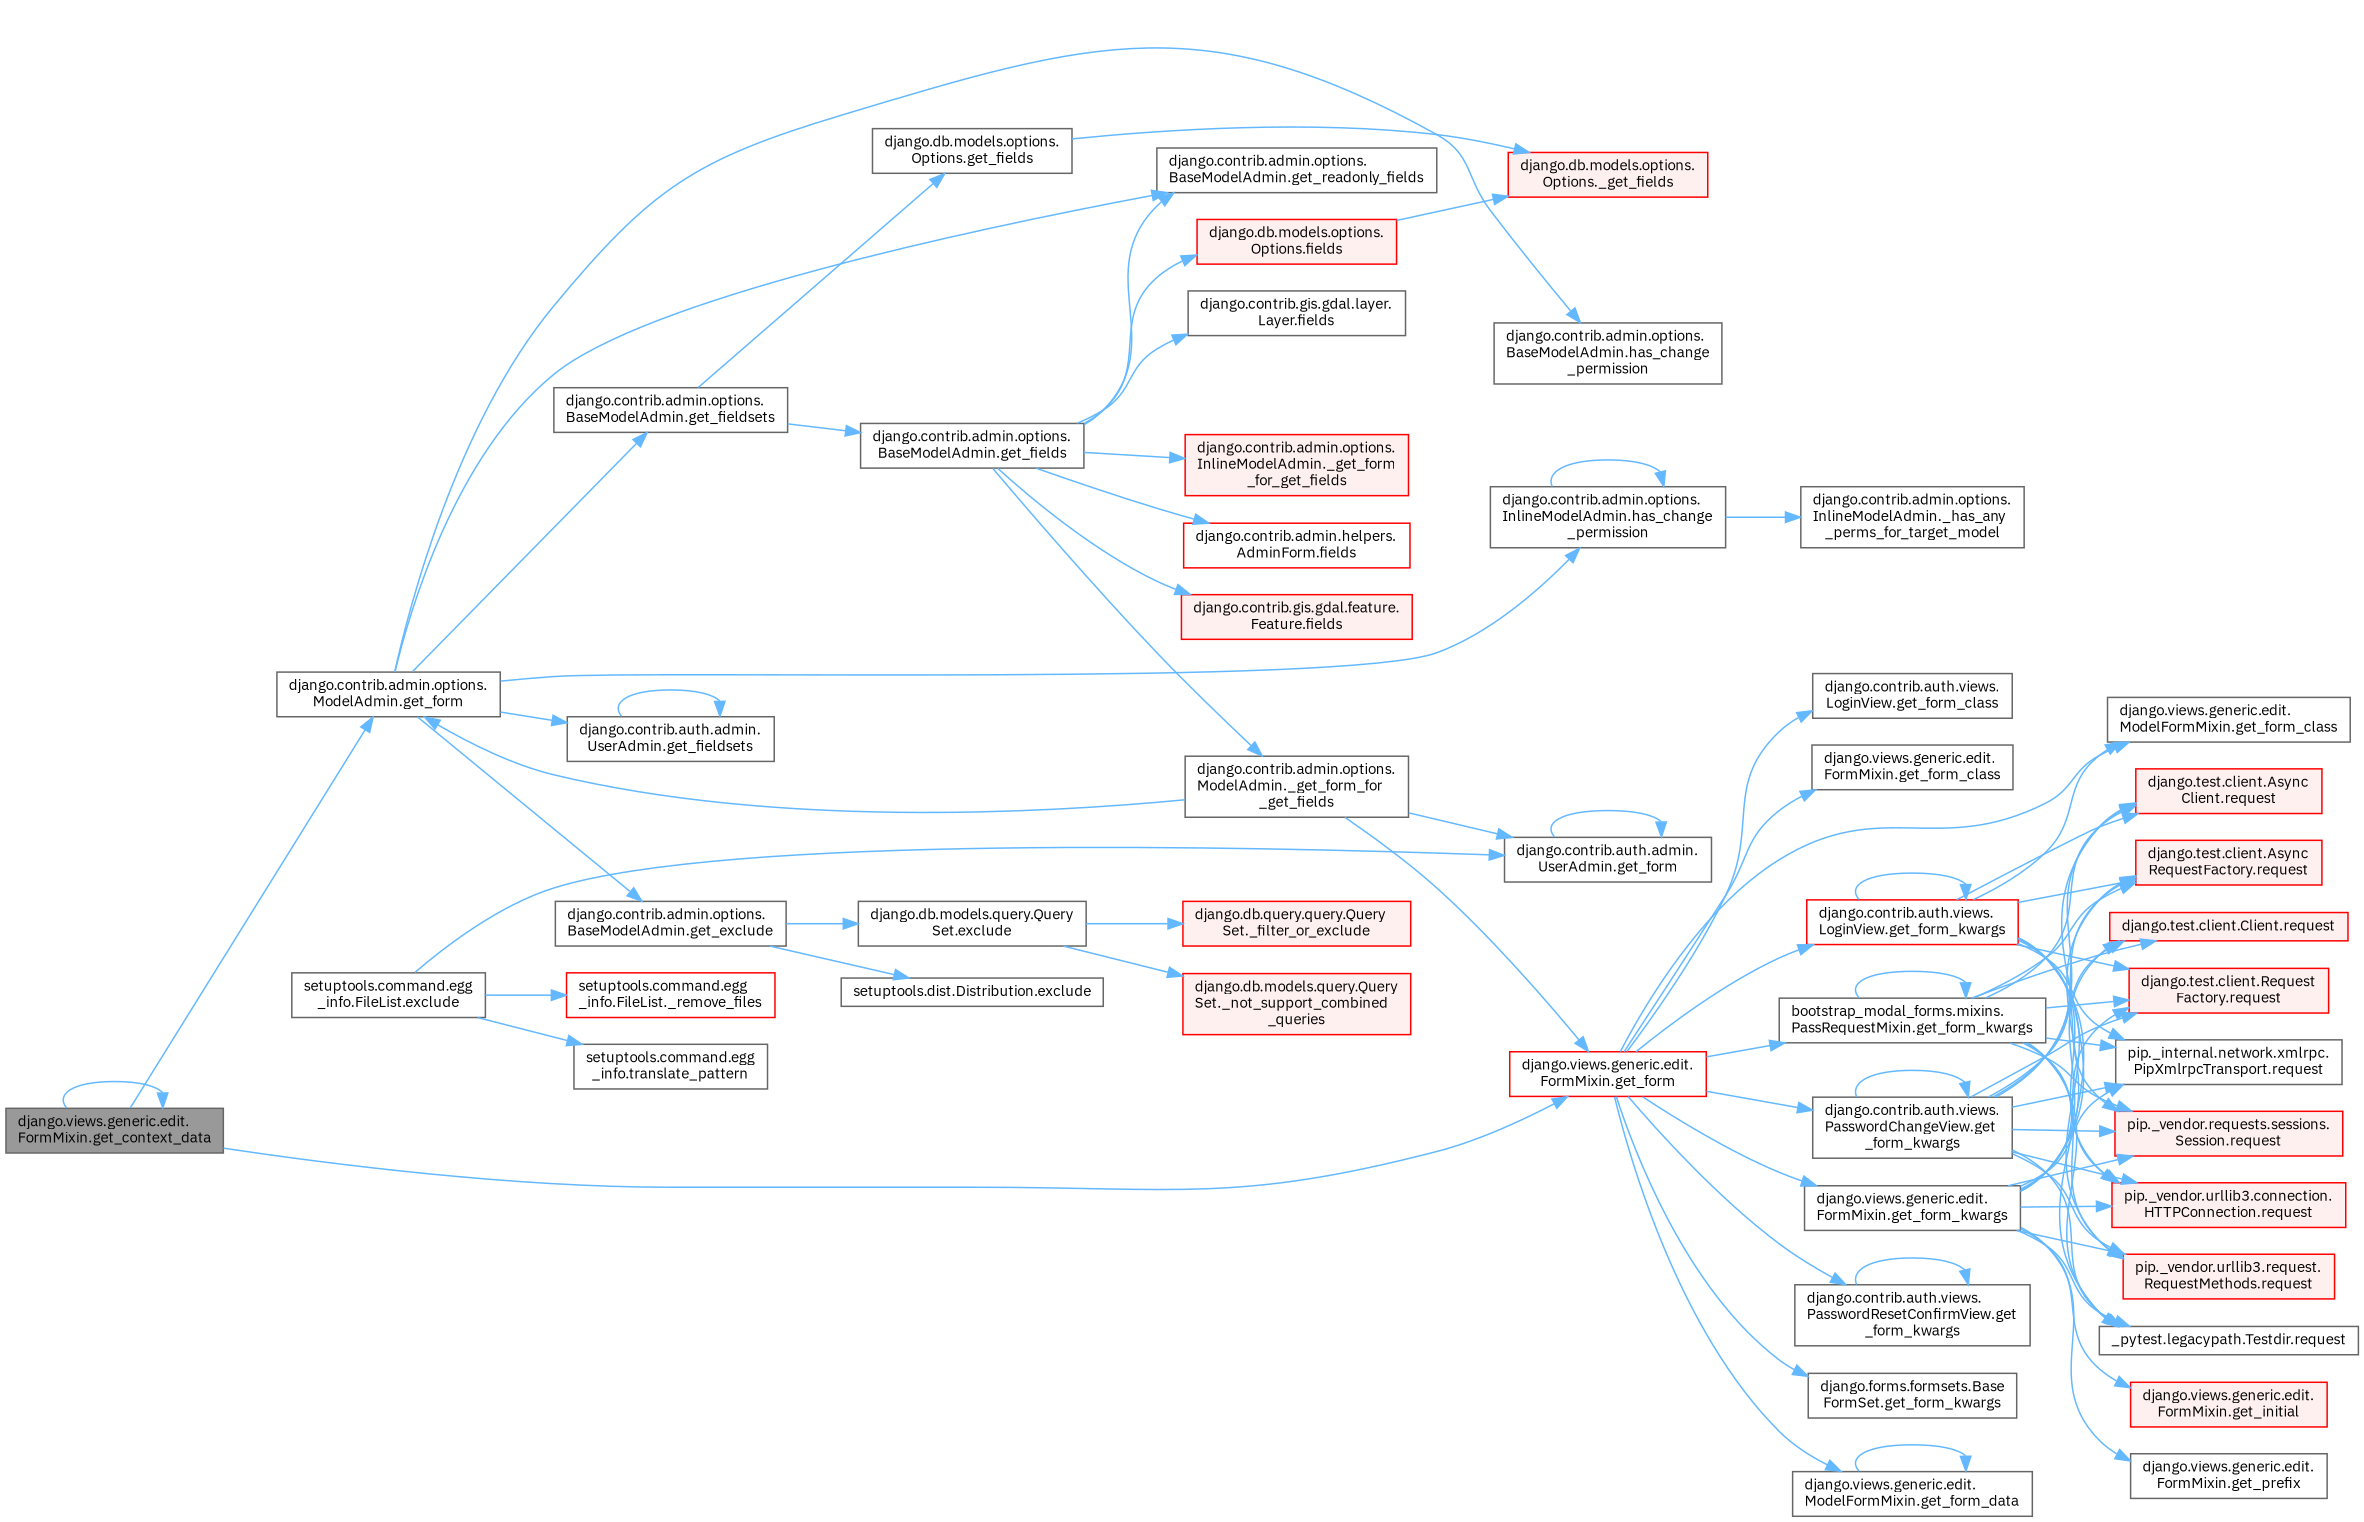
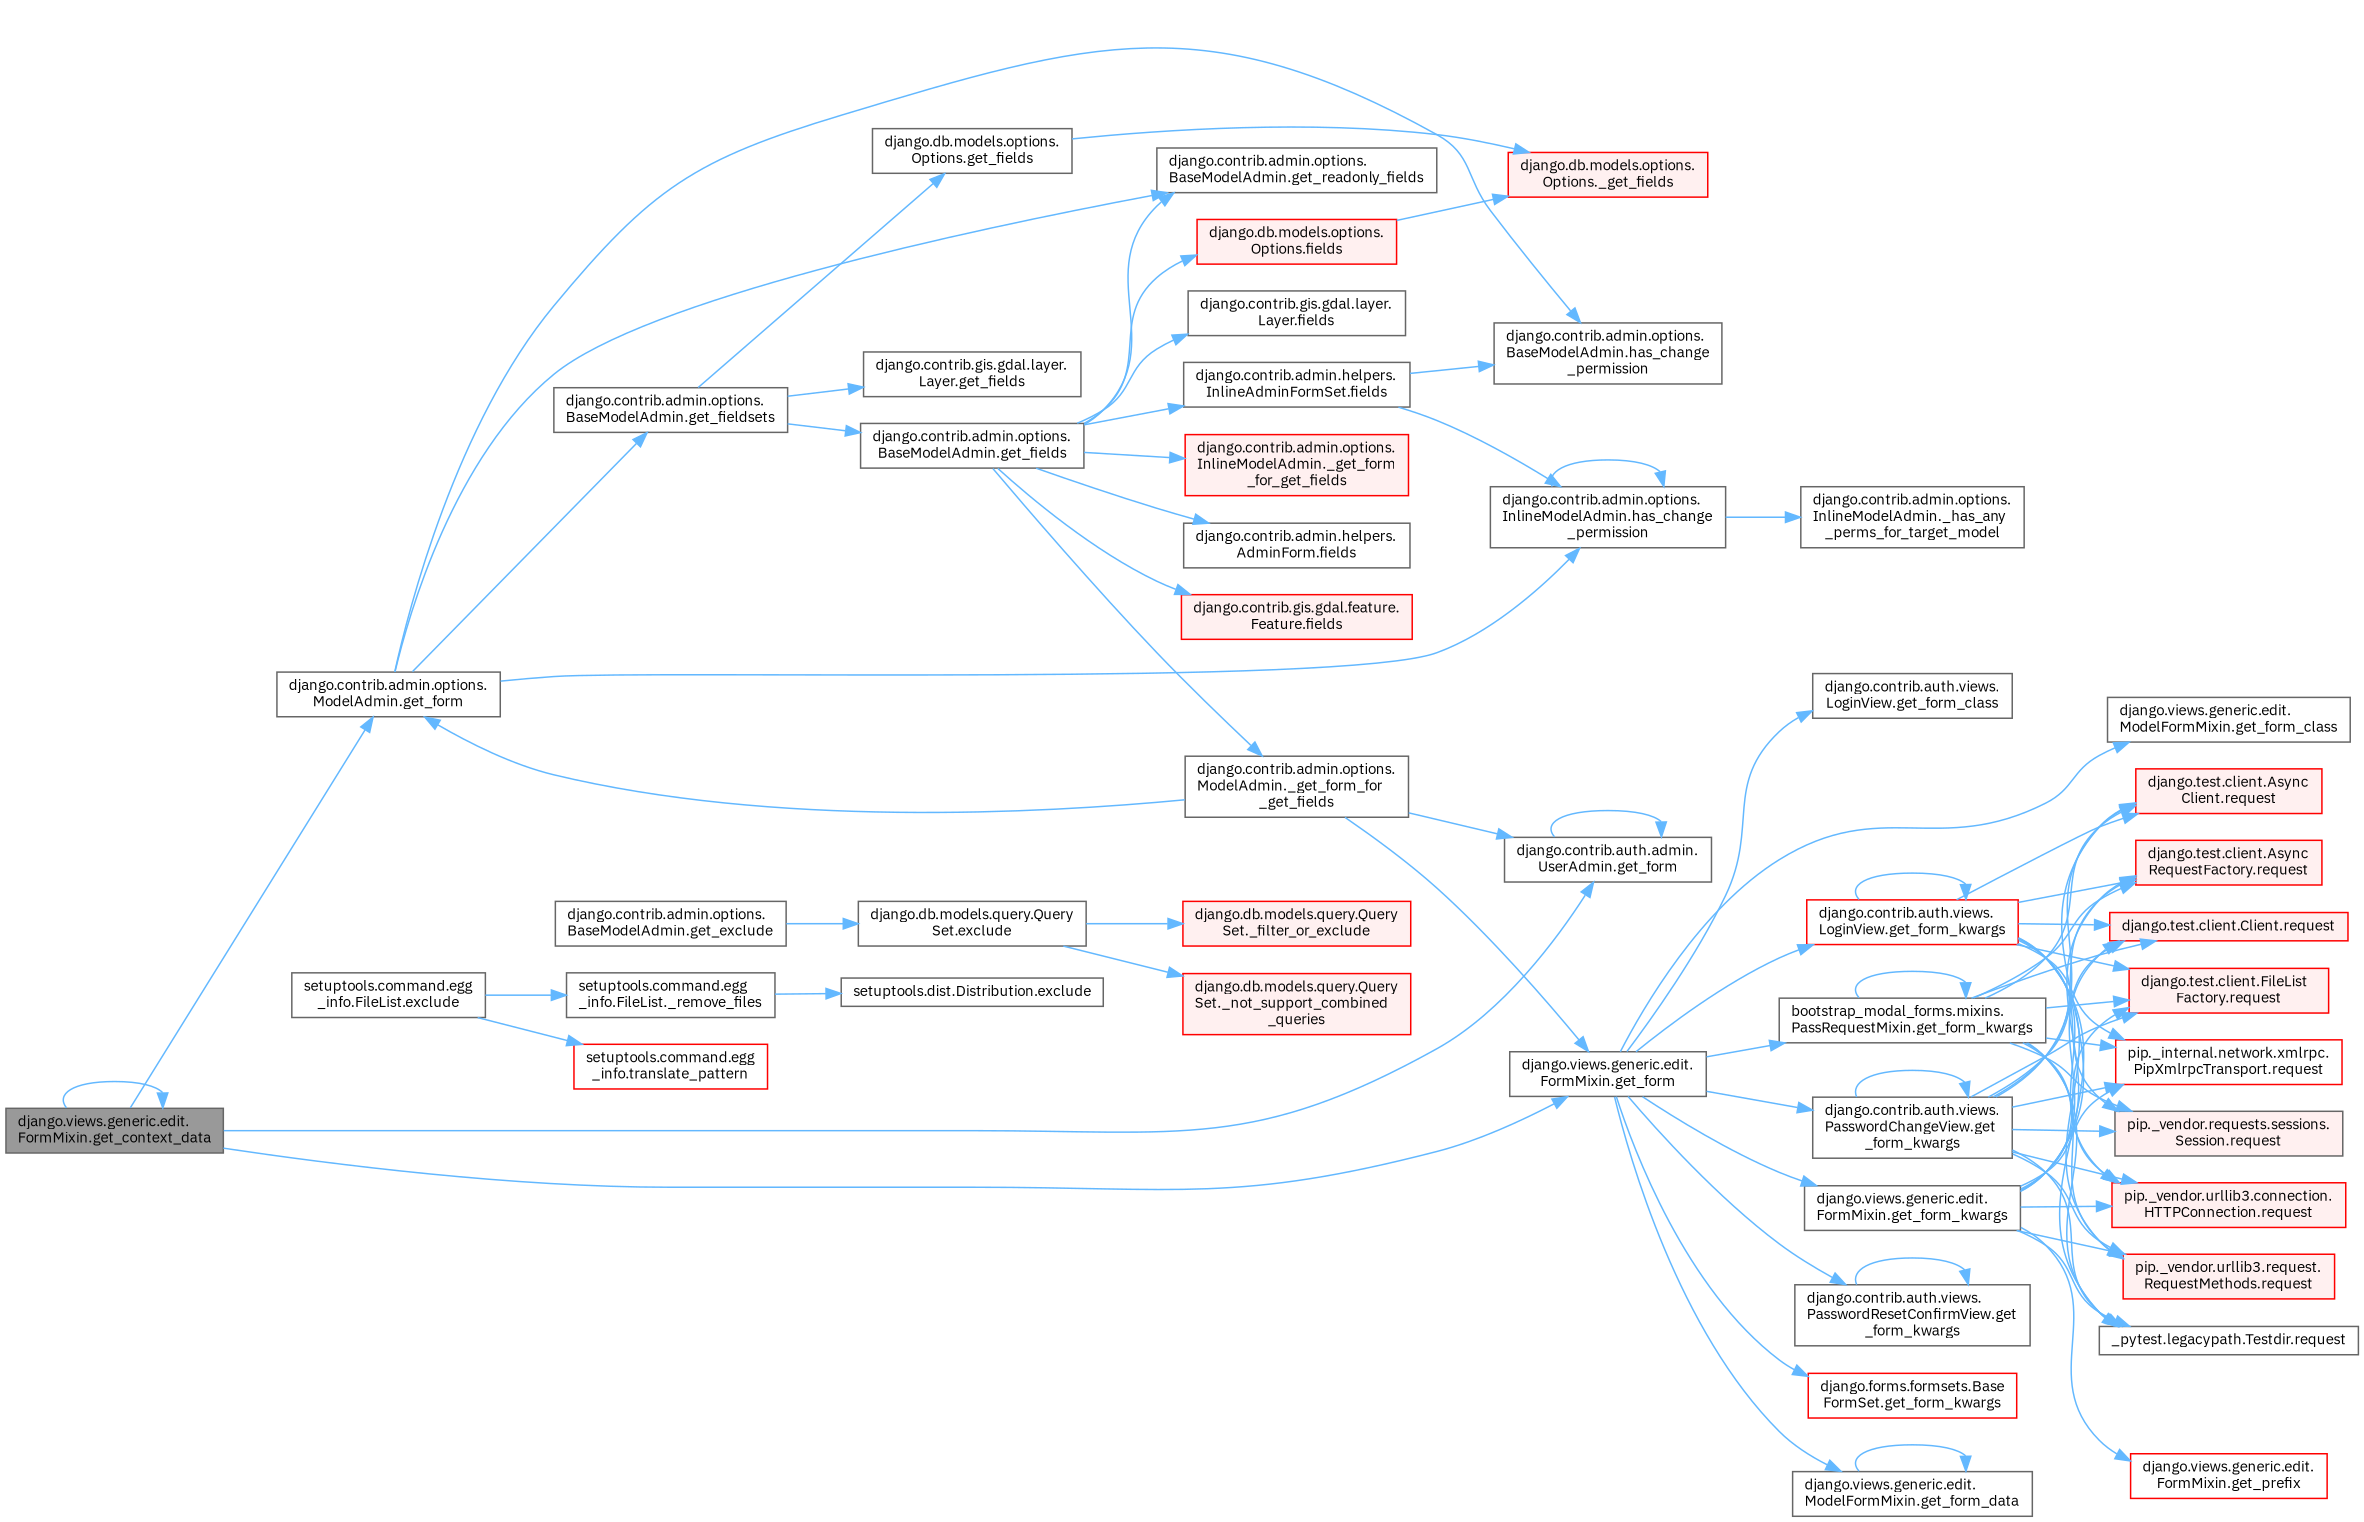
none -> (972, 374)
none -> (1297, 385)
(1297, 546) -> (1297, 546)
(671, 739) -> none
(1912, 767) -> none
(524, 804) -> none
(2060, 834) -> (2052, 924)
(938, 850) -> (946, 1131)
(1297, 924) -> (1297, 924)
(832, 960) -> (800, 994)
(2229, 991) -> (2229, 991)
(671, 995) -> (671, 995)
(2229, 1062) -> (2229, 1062)
(671, 1067) -> (671, 1067)
(1608, 1074) -> (1608, 1074)
(2229, 1134) -> (2229, 1134)
(2063, 1173) -> none
(1912, 1396) -> (1912, 1396)
(2229, 1405) -> none
(2229, 1476) -> (2229, 1476)
